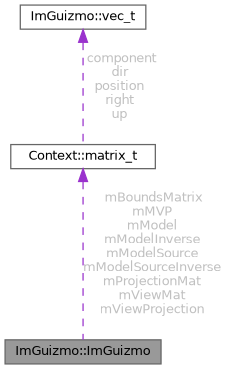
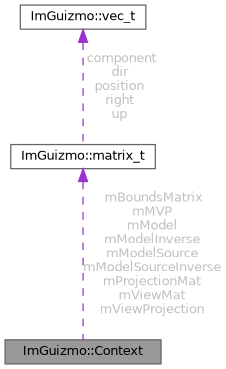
(83, 157) -> (83, 157)
(83, 352) -> (83, 352)
